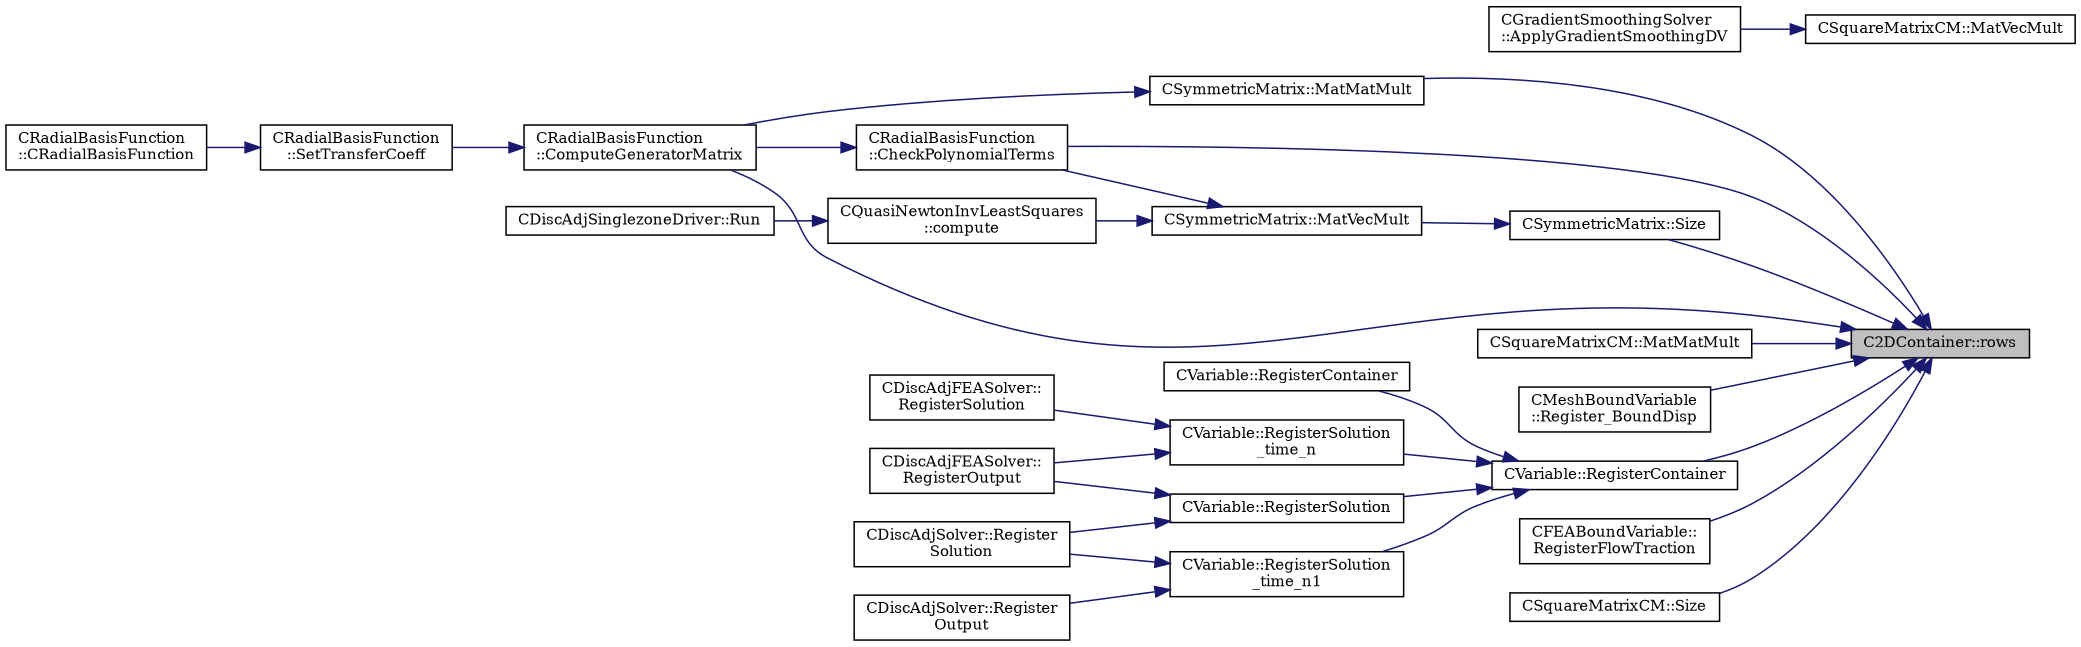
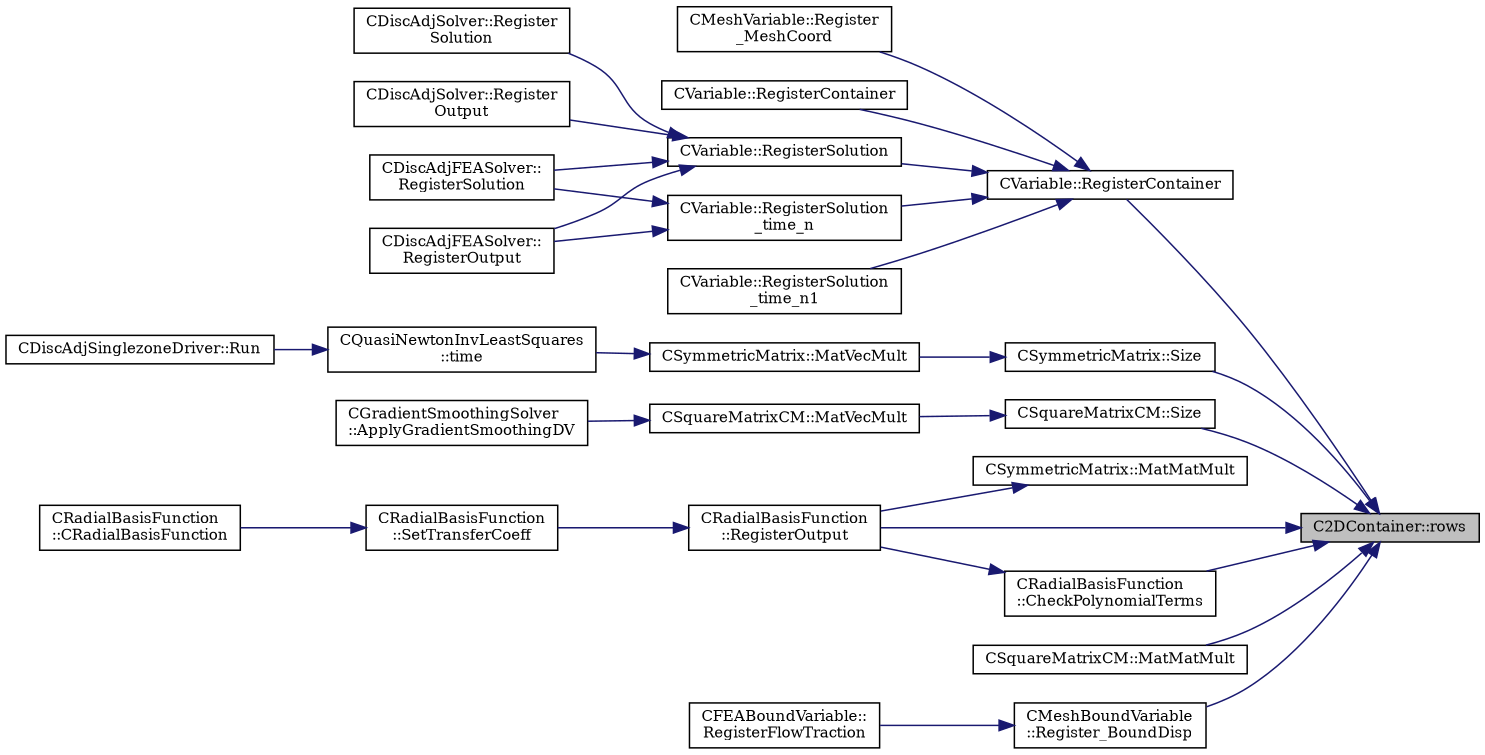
none -> (785, 29)
(1714, 119) -> none
(640, 147) -> (785, 528)
none -> (603, 166)
(1135, 187) -> none
(962, 221) -> (462, 350)
none -> (955, 416)
(1822, 457) -> (940, 725)
(1112, 558) -> none
(1112, 598) -> (621, 128)
